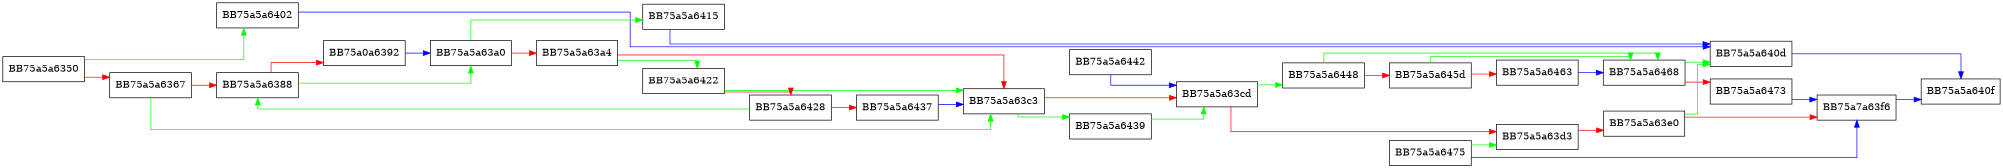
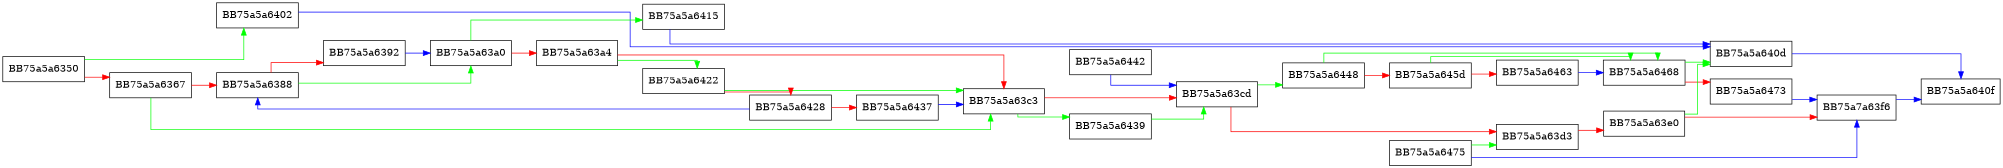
(364, 53) -> (364, 53)
(502, 109) -> (502, 109)
